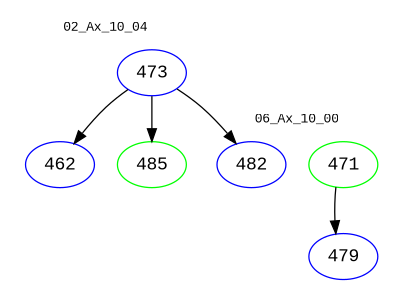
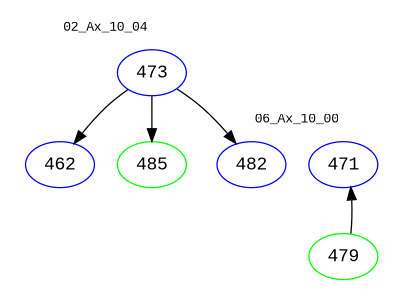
(343, 165) -> (343, 165)
(335, 204) -> (352, 217)
(343, 257) -> (343, 257)
